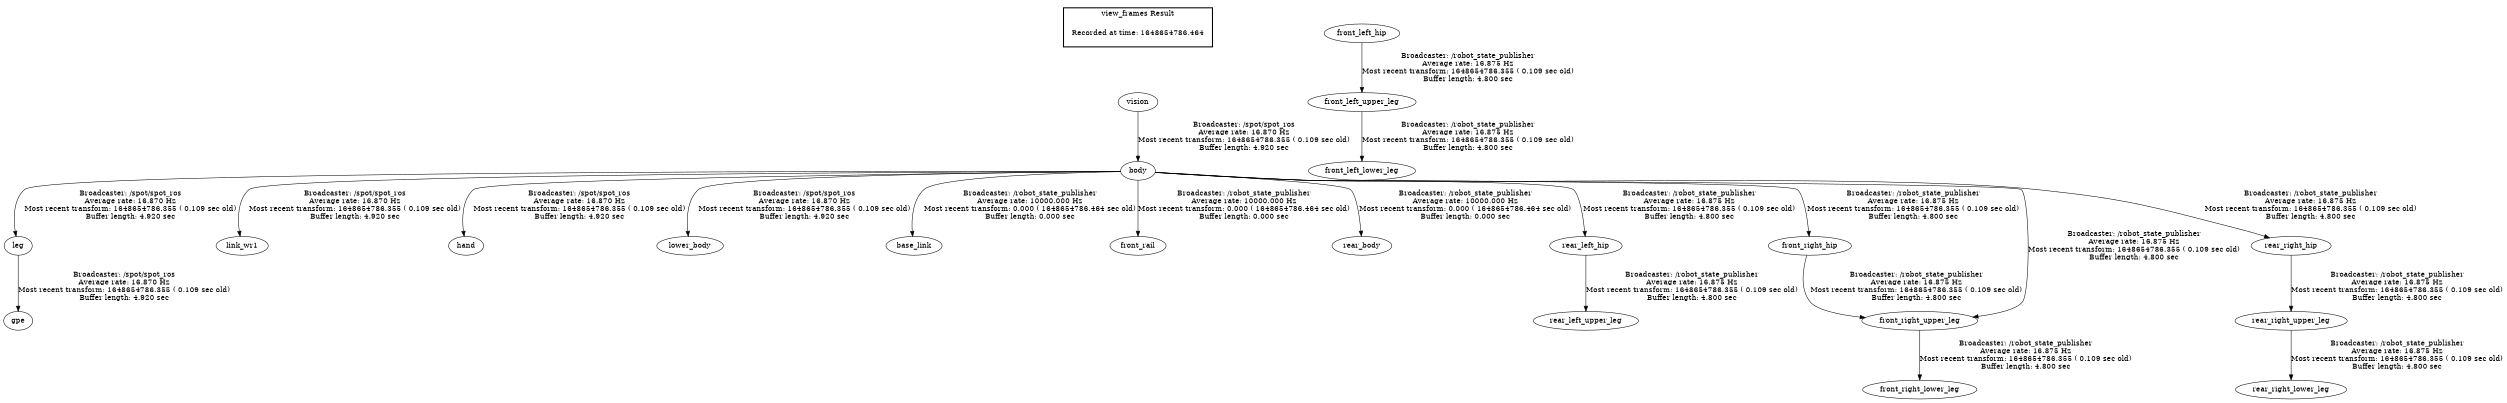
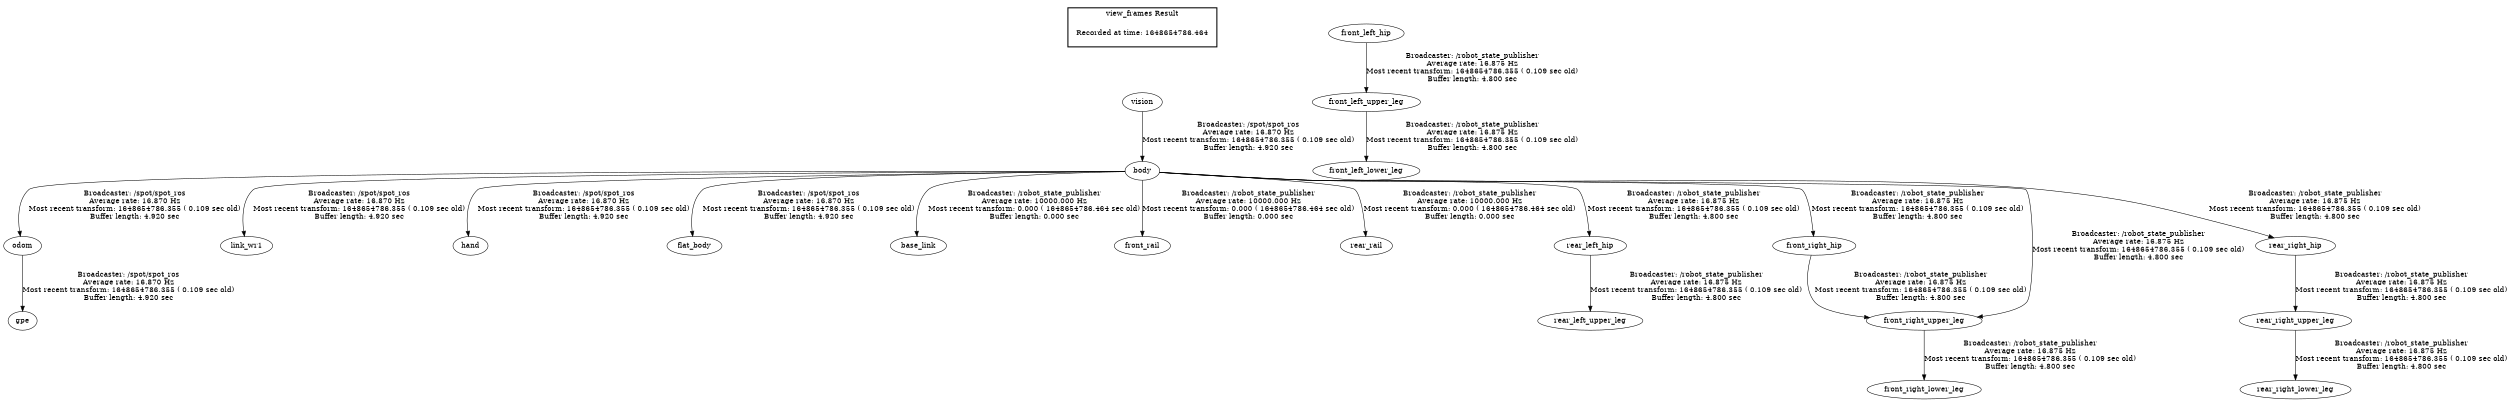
(18, 246) -> (23, 246)
(690, 246) -> (694, 246)
(1362, 246) -> (1366, 246)
